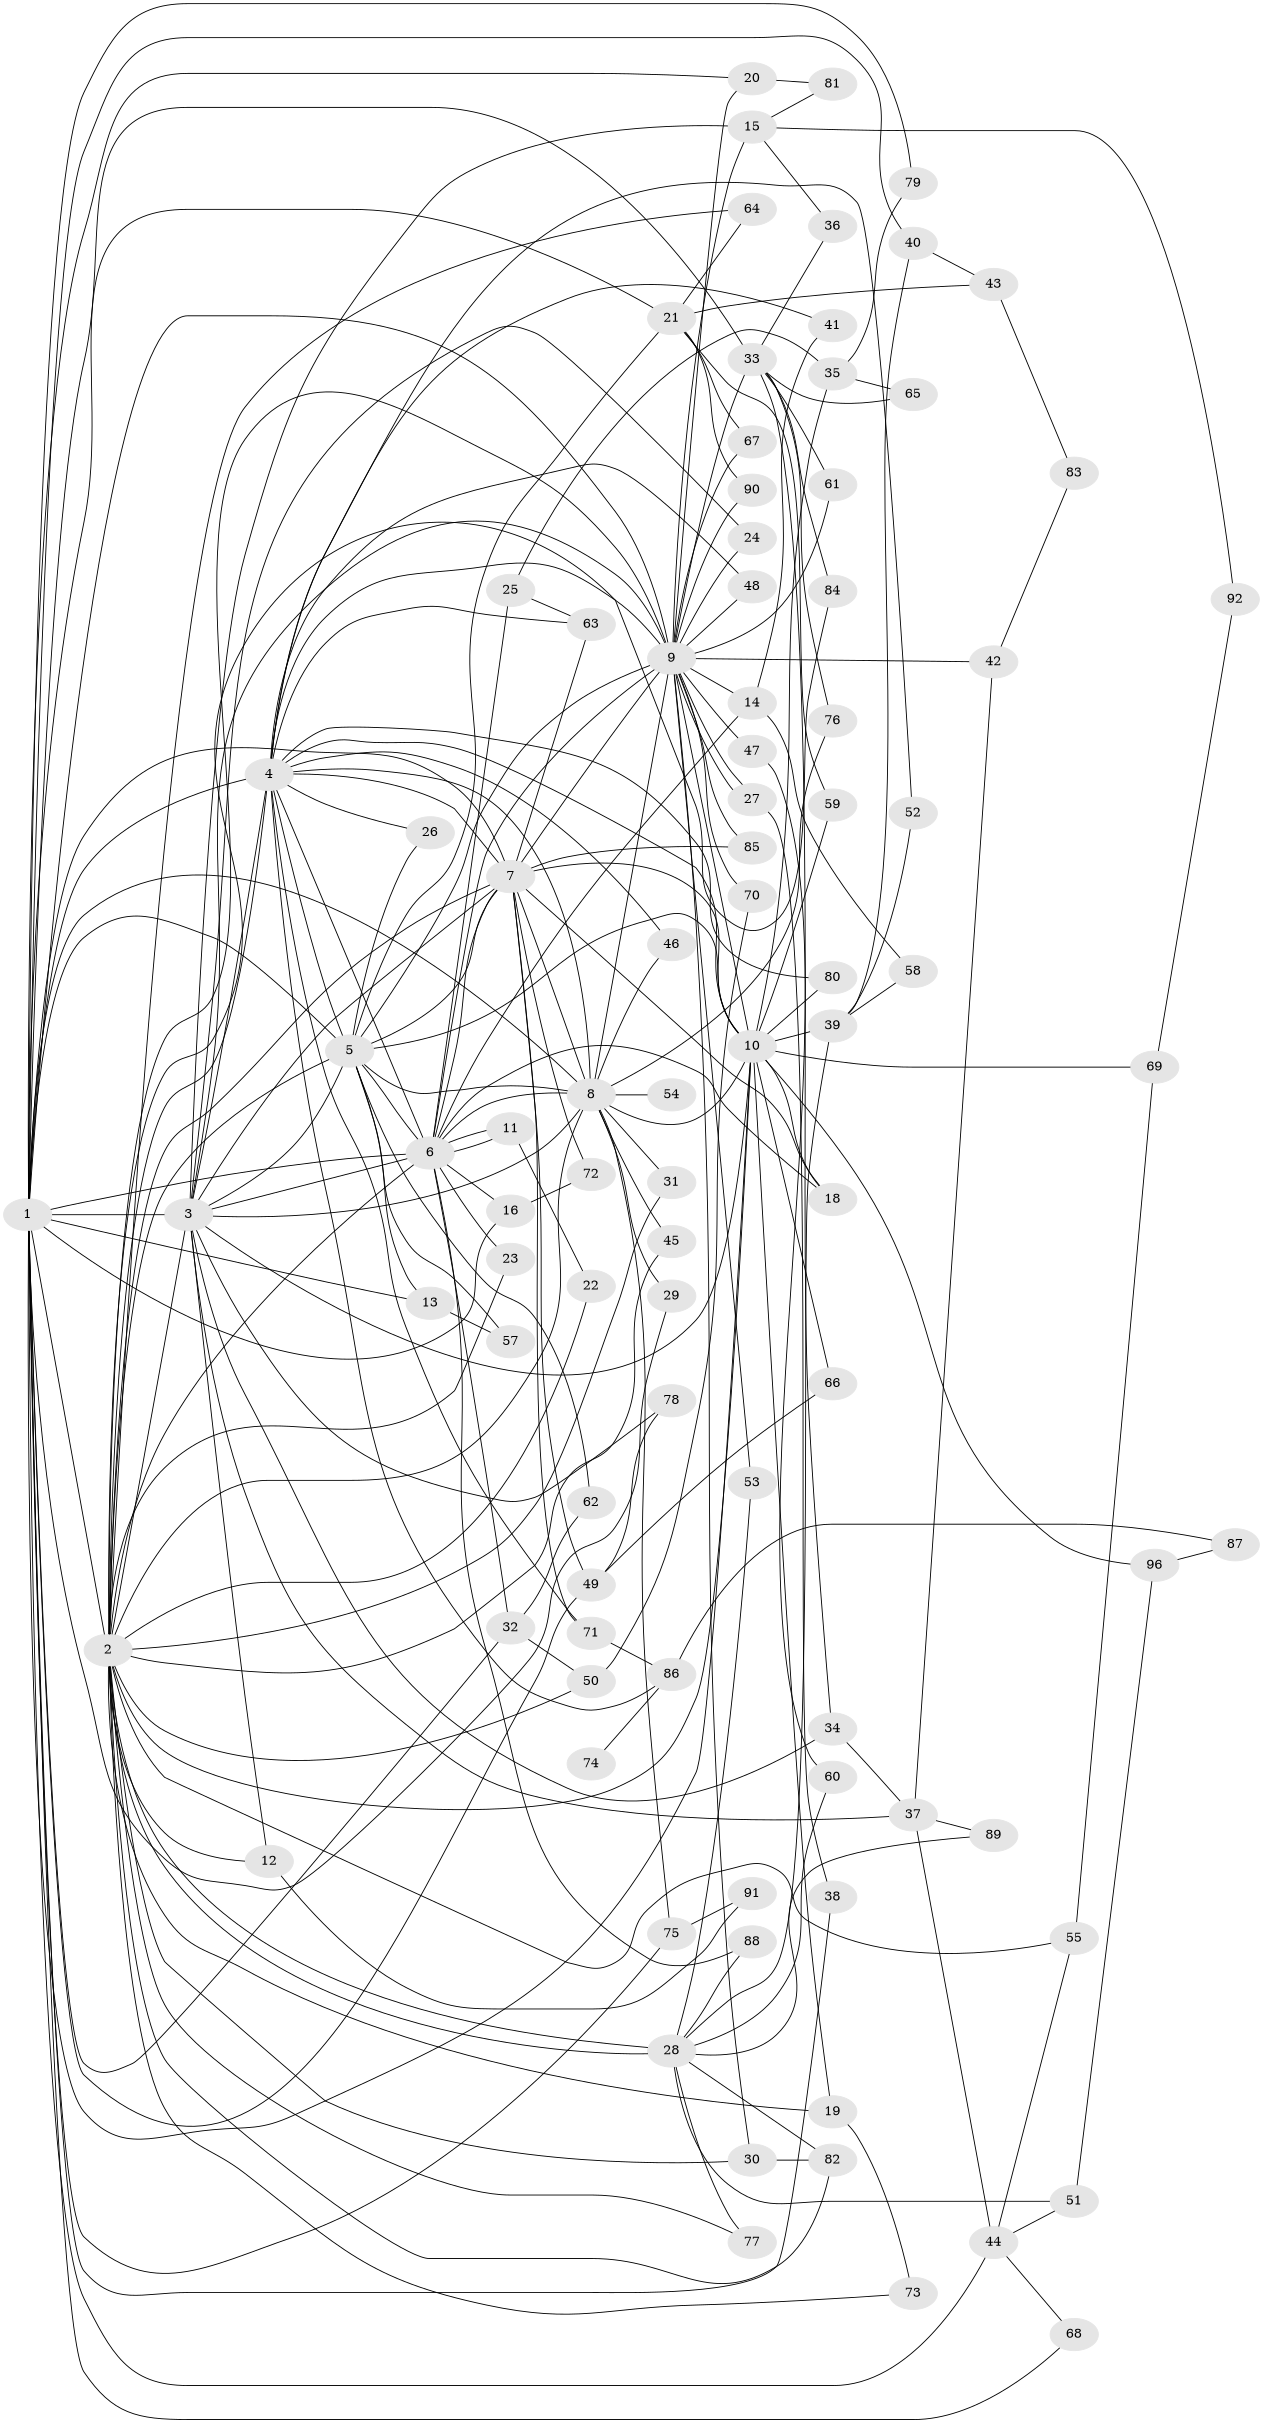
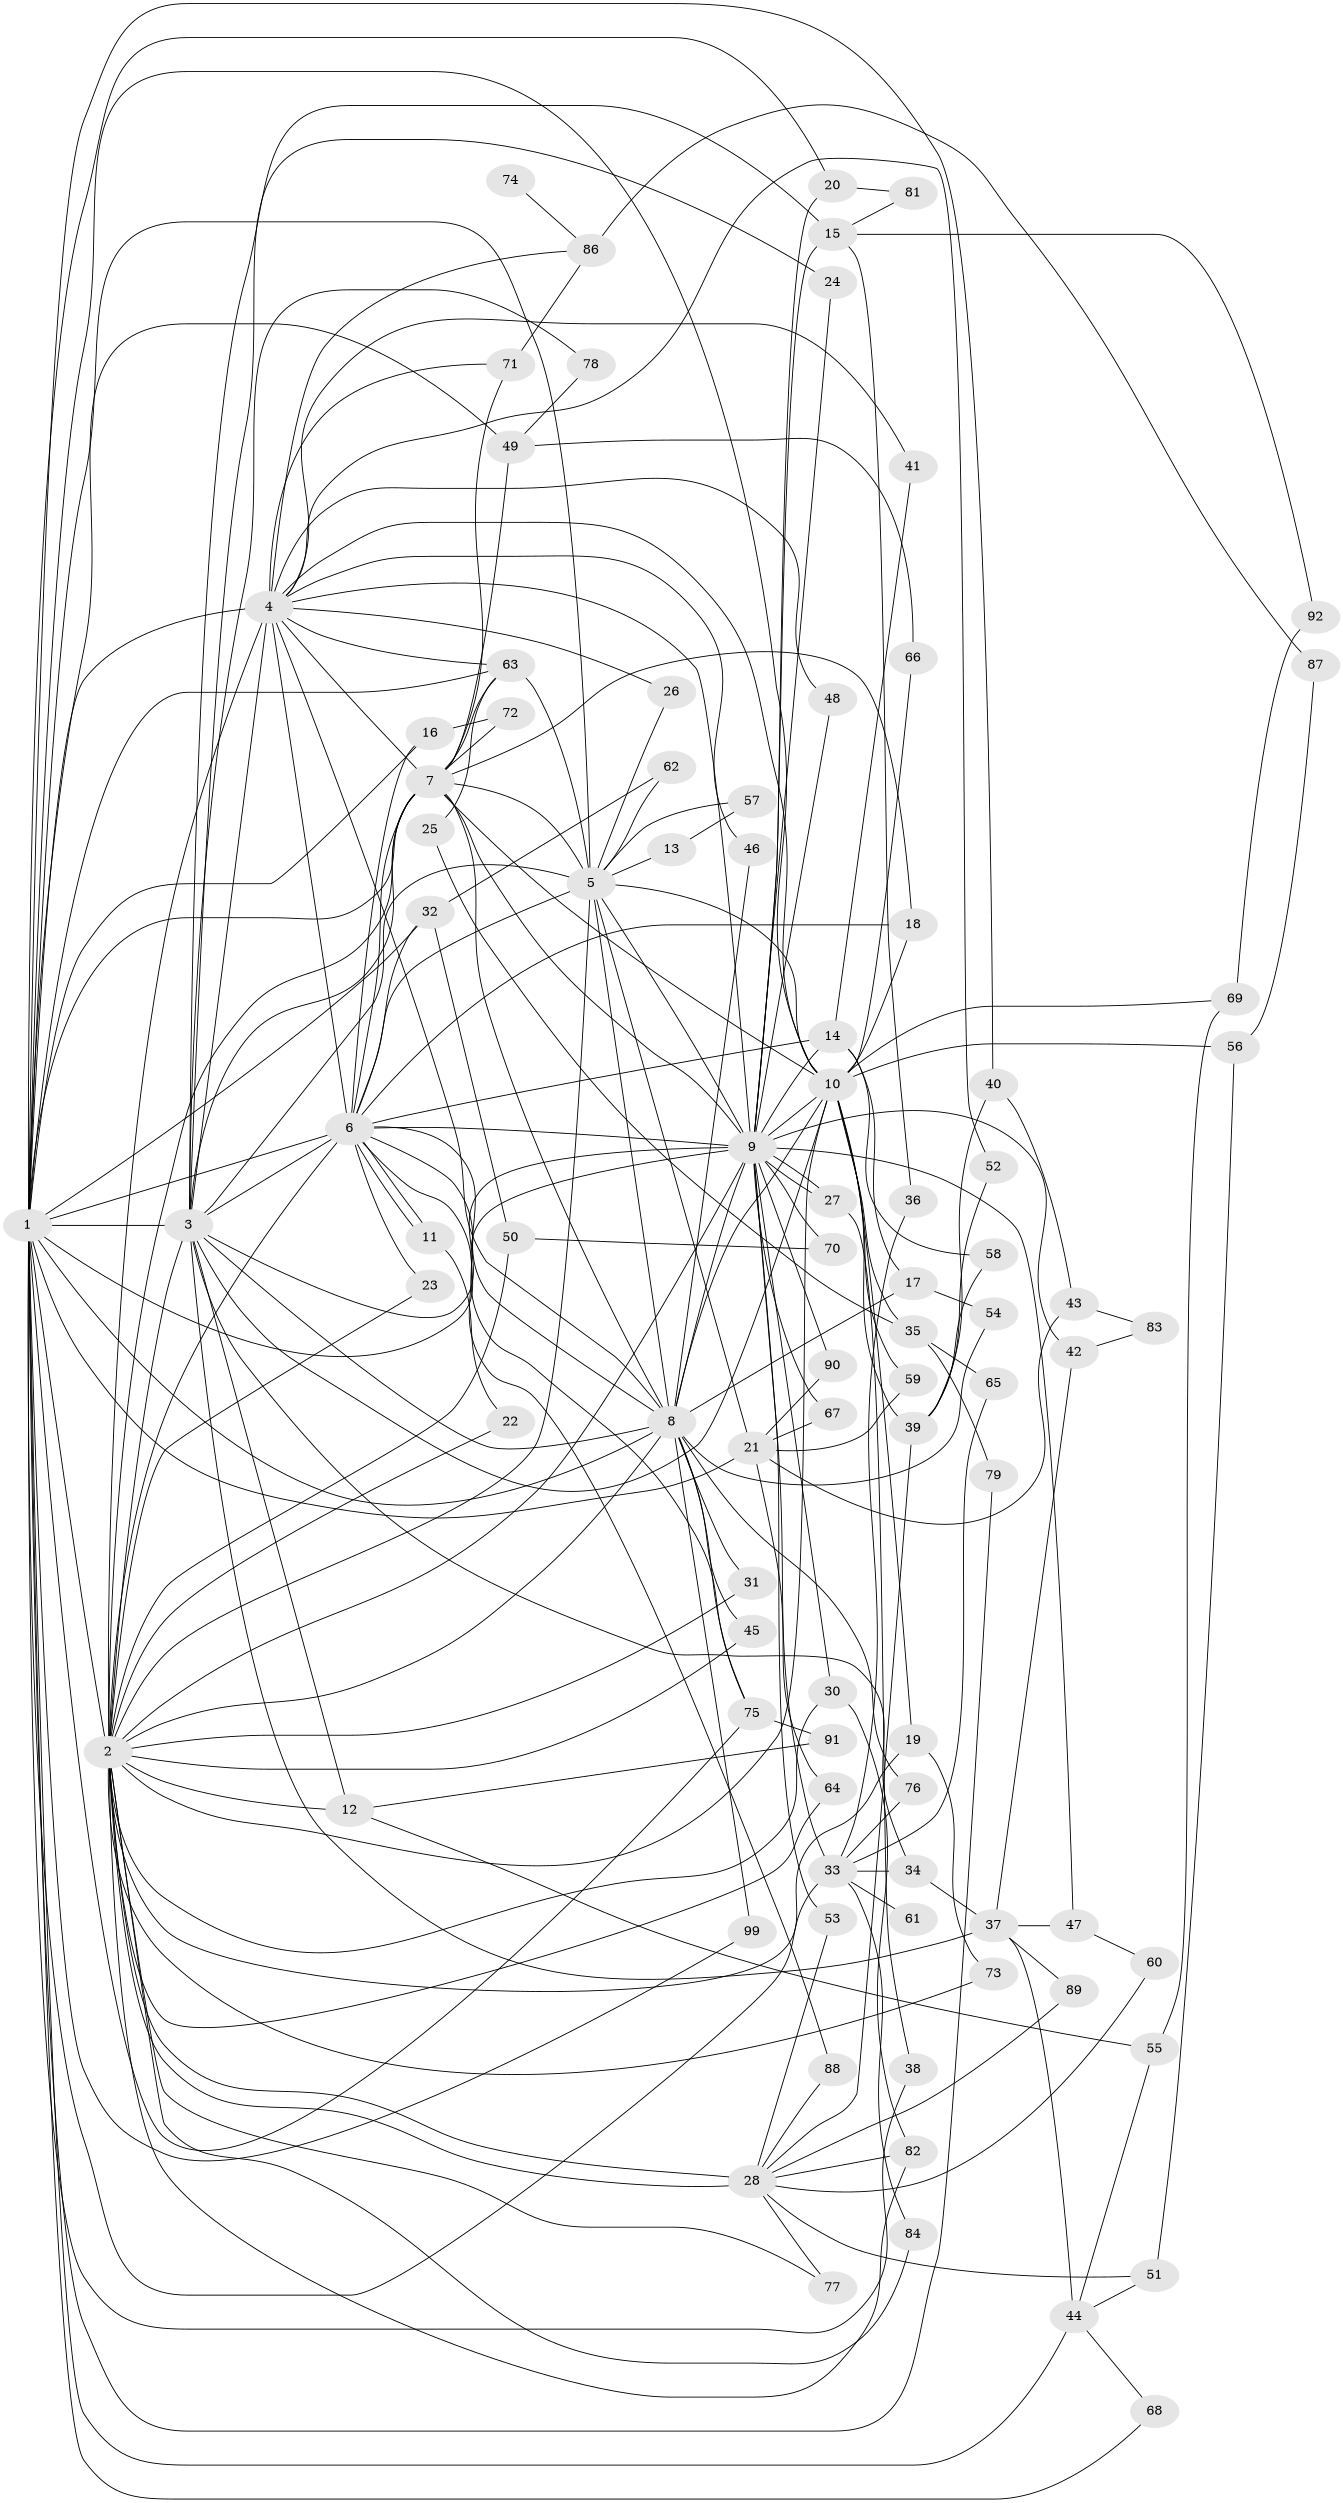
(786, 599) -> none
(752, 848) -> none
(470, 872) -> (570, 1398)
(304, 914) -> (567, 769)
(833, 978) -> none
(229, 1260) -> (108, 786)
none -> (913, 1284)
(672, 1296) -> (752, 1932)
(1155, 1565) -> (1235, 1047)
none -> (1034, 1926)
(541, 1951) -> (743, 1960)
